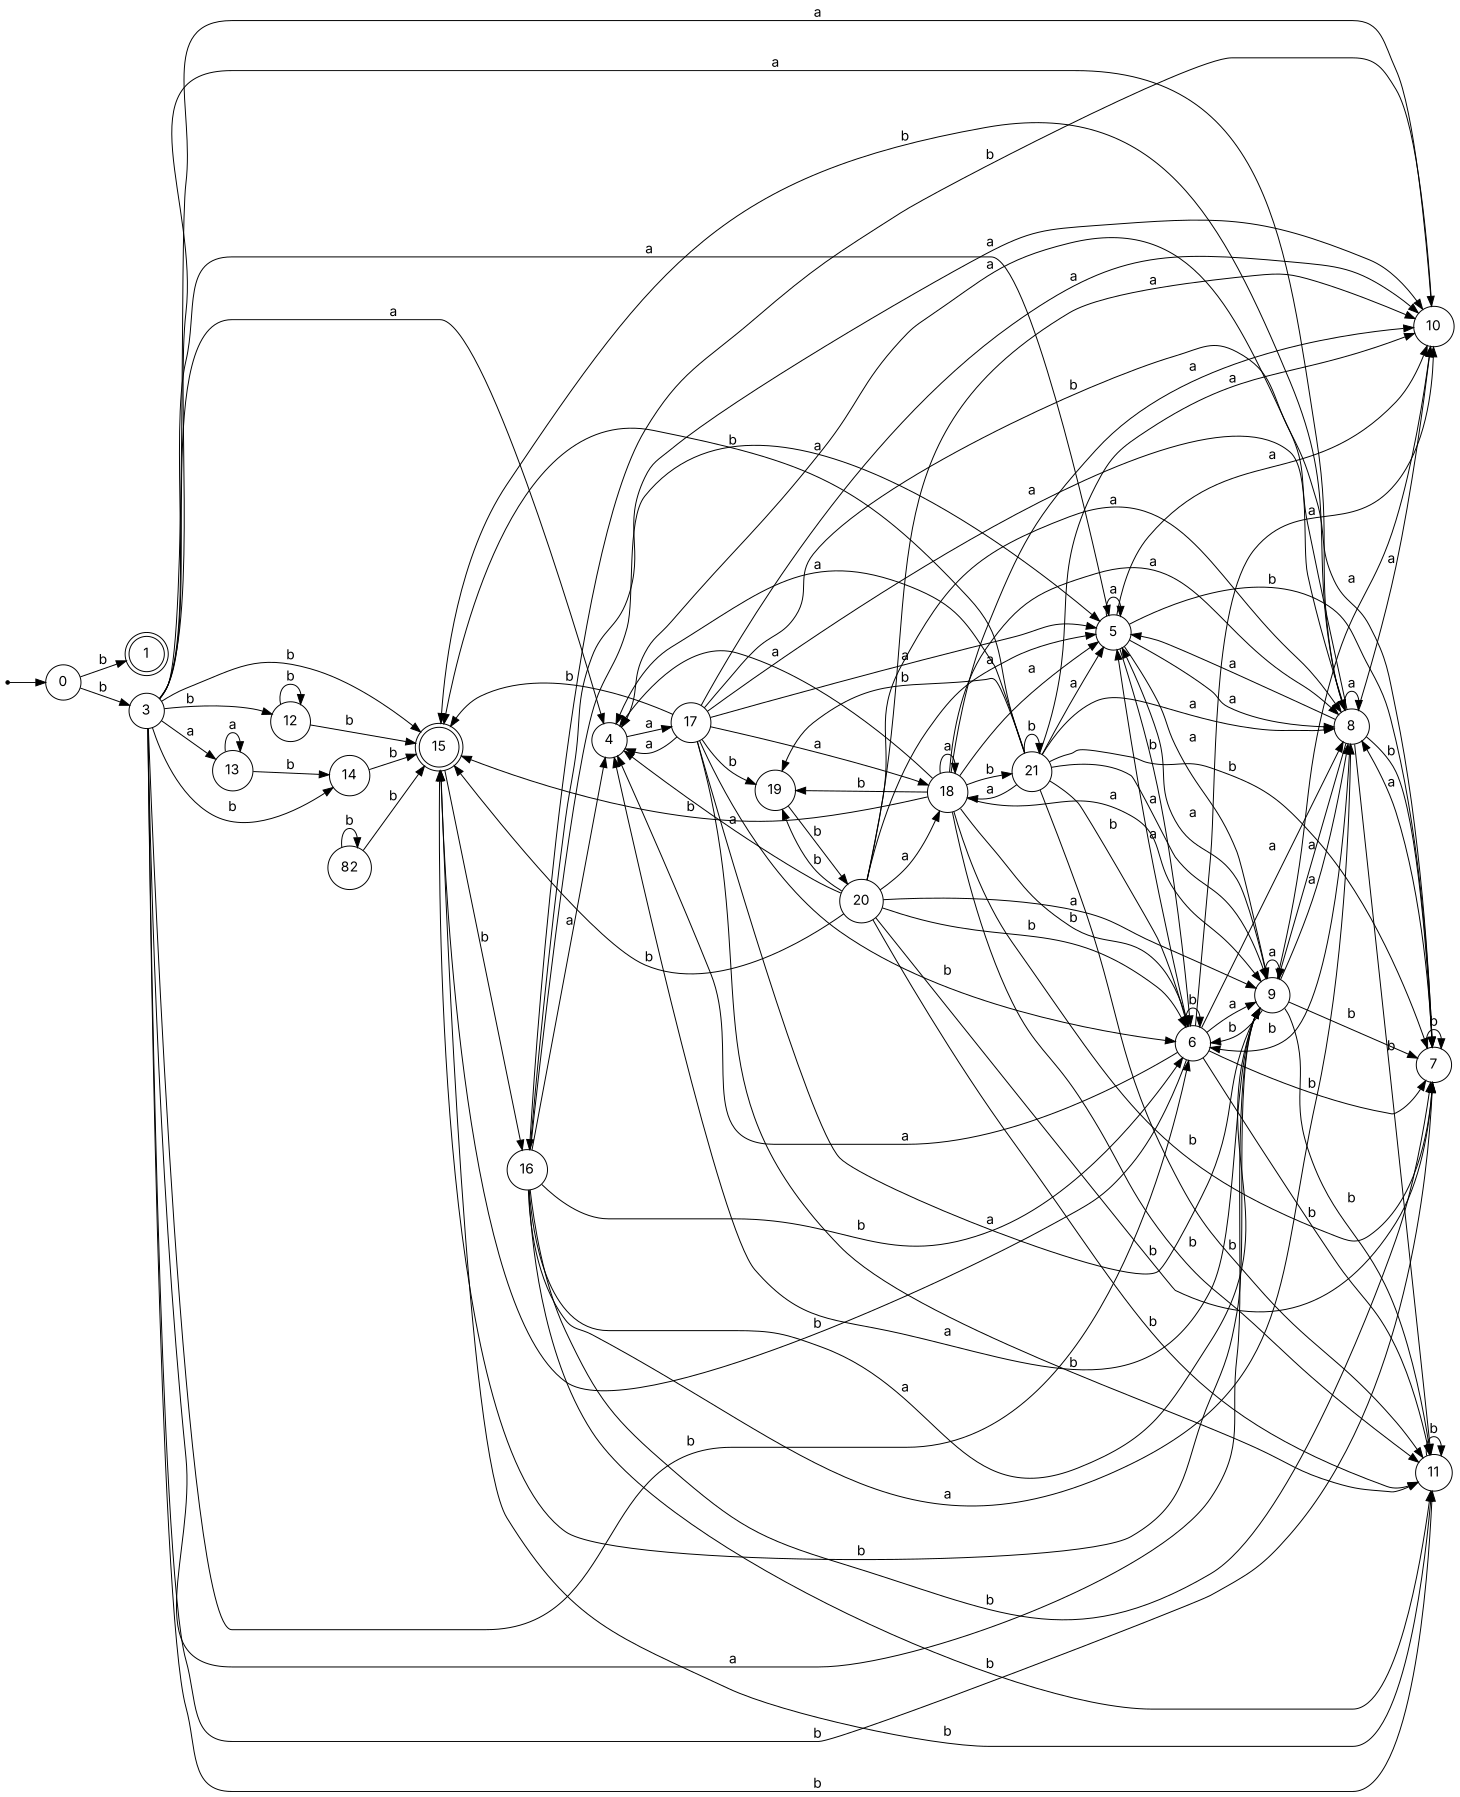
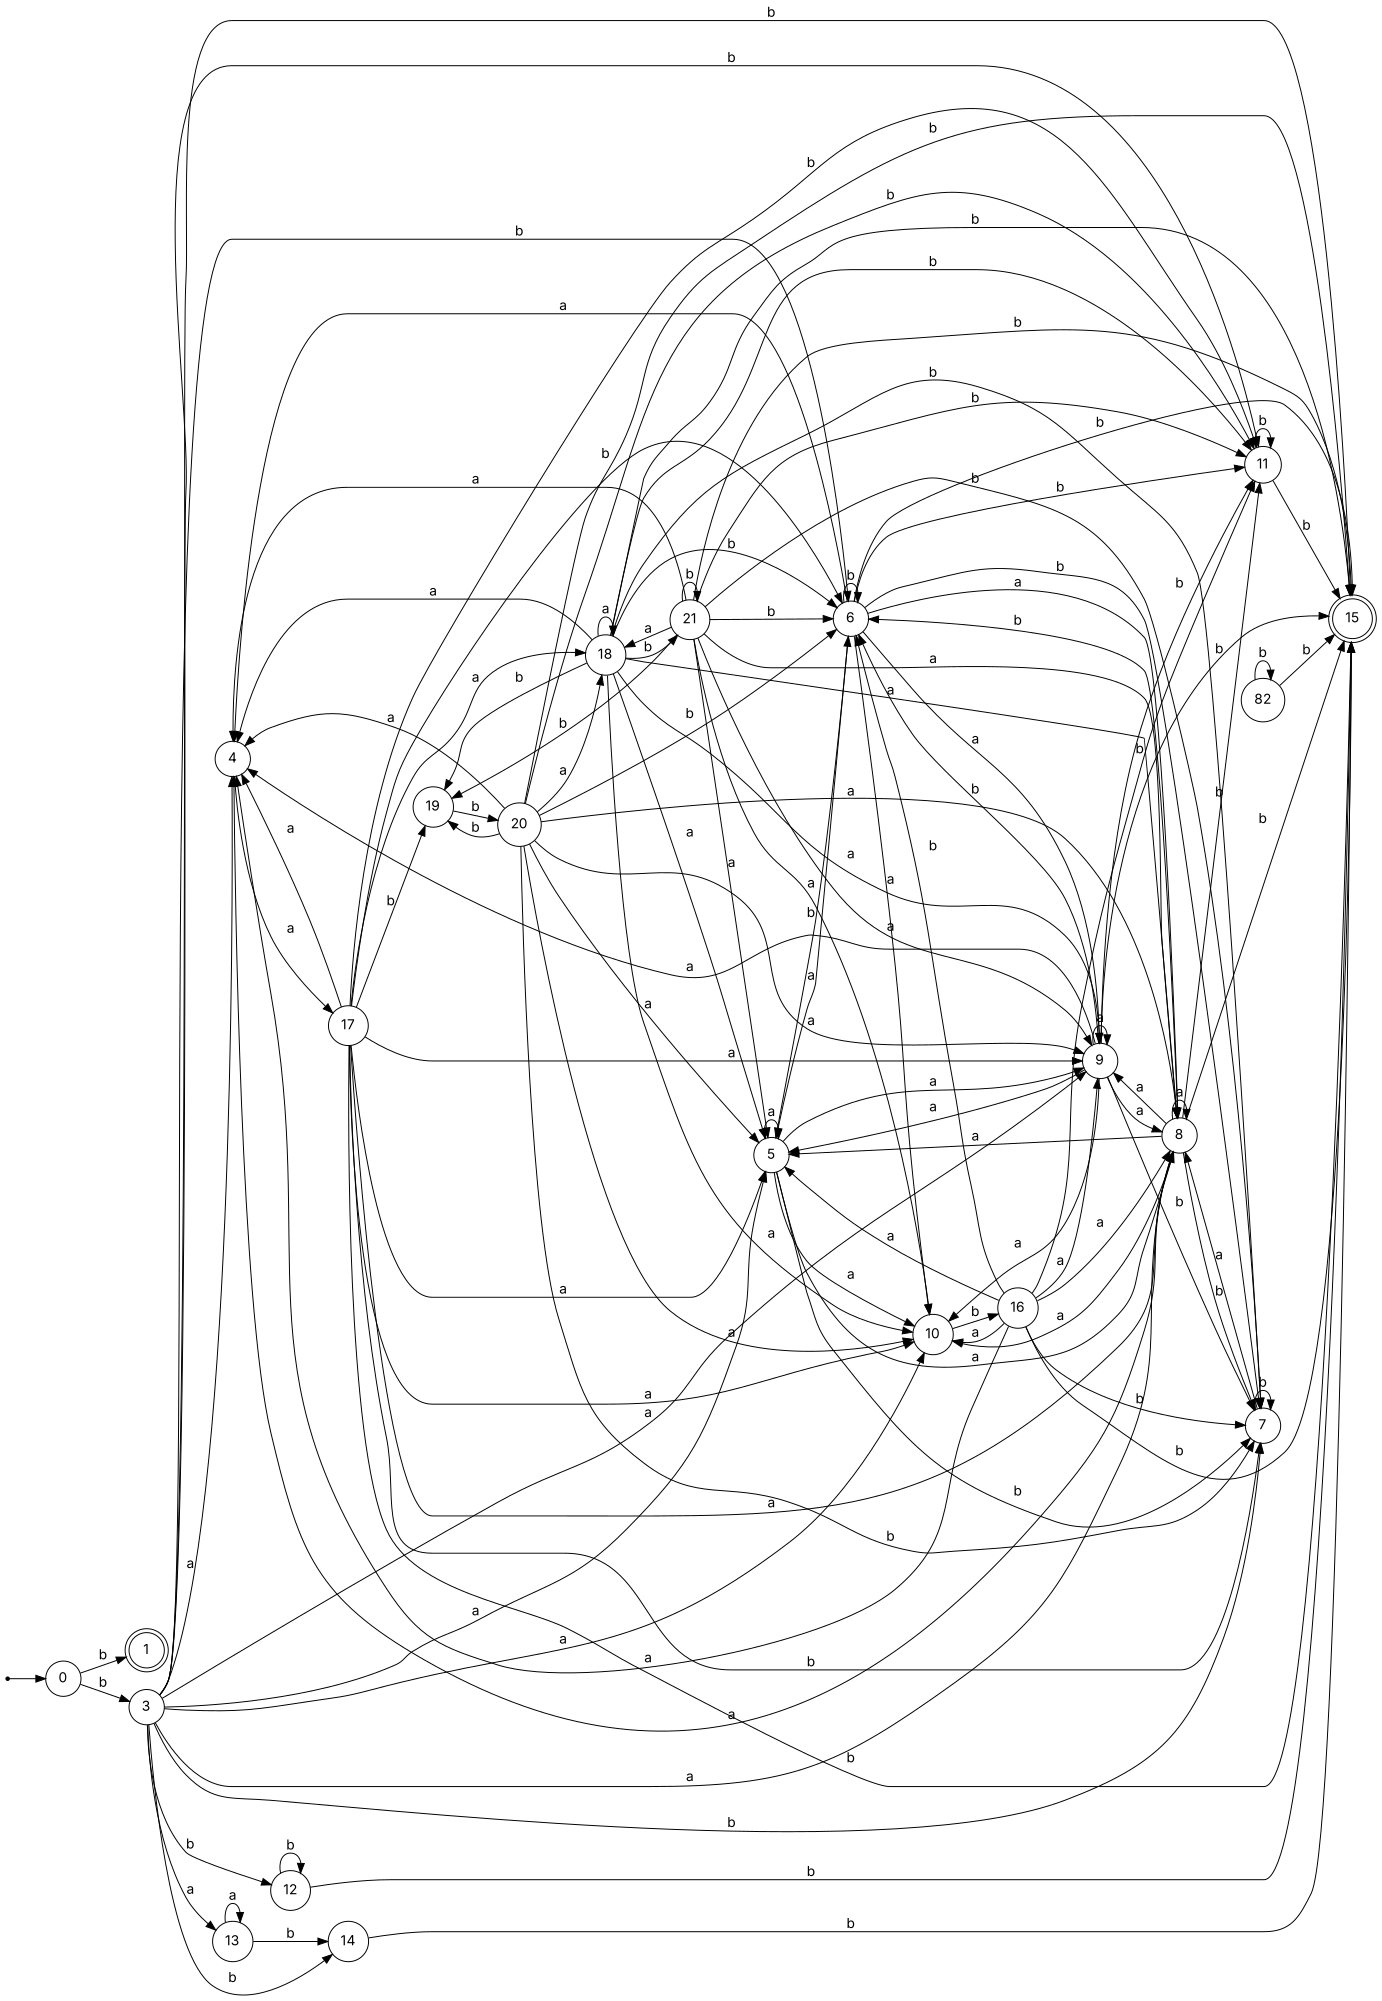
(483, 955) -> (1319, 1332)
